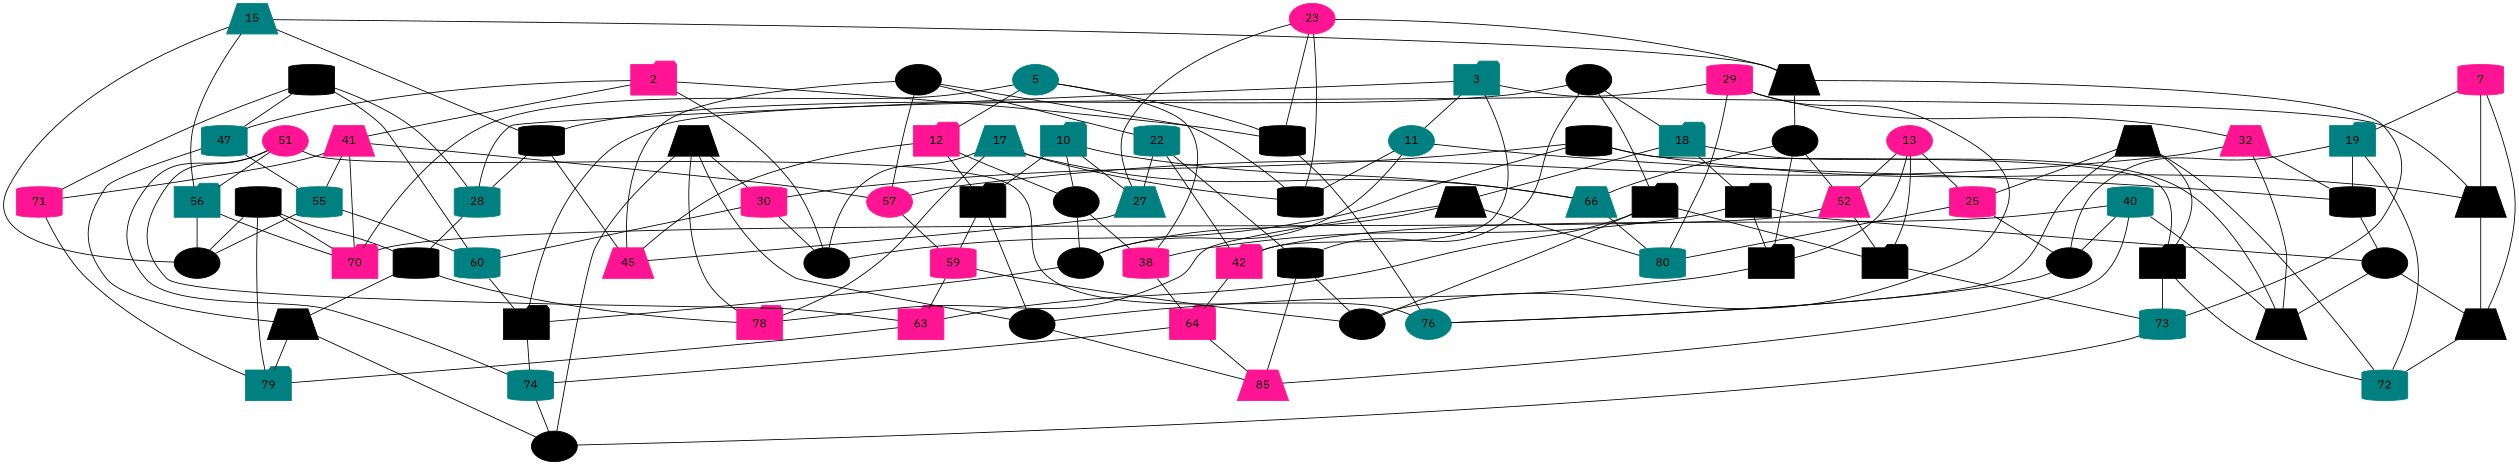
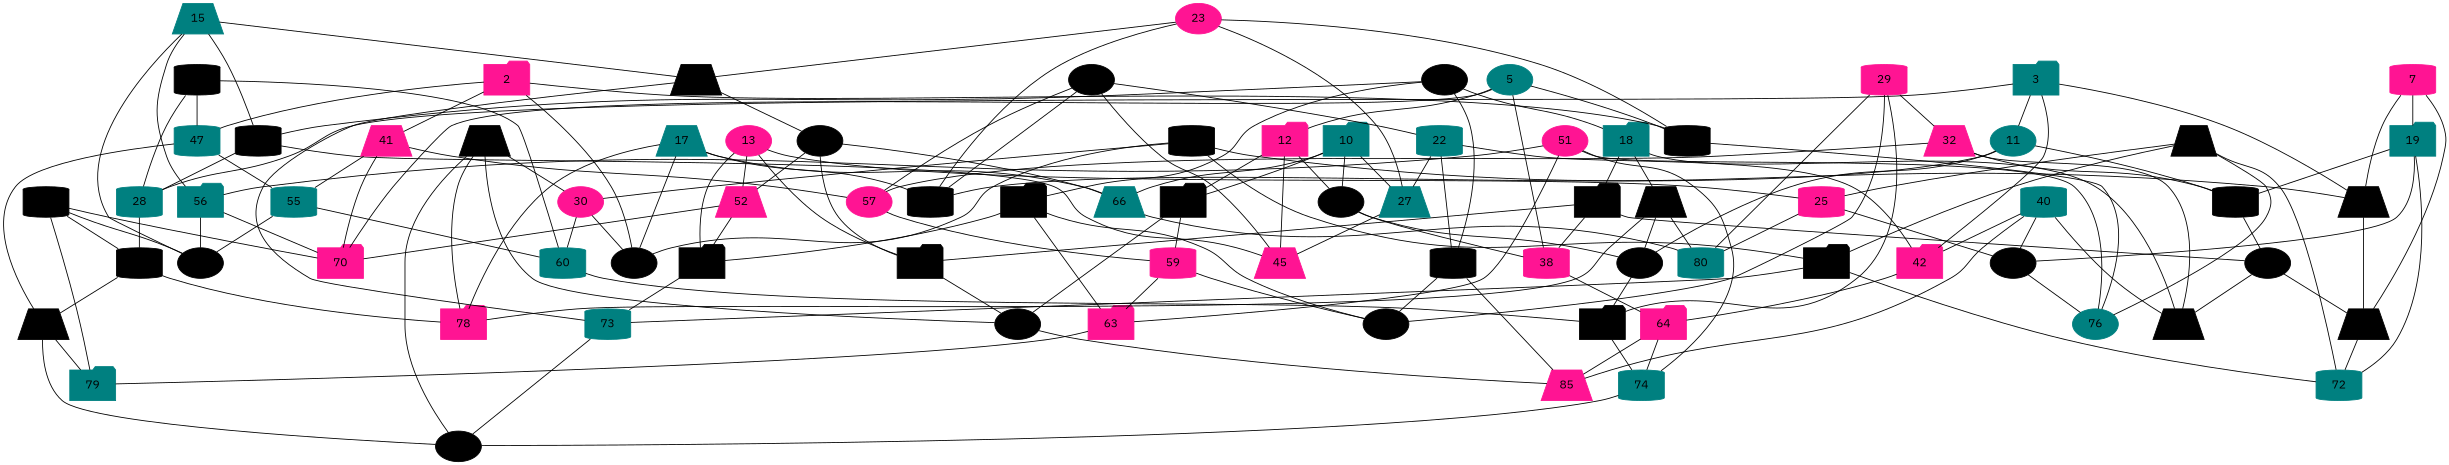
(39, 202) -> none
(764, 202) -> (581, 202)
